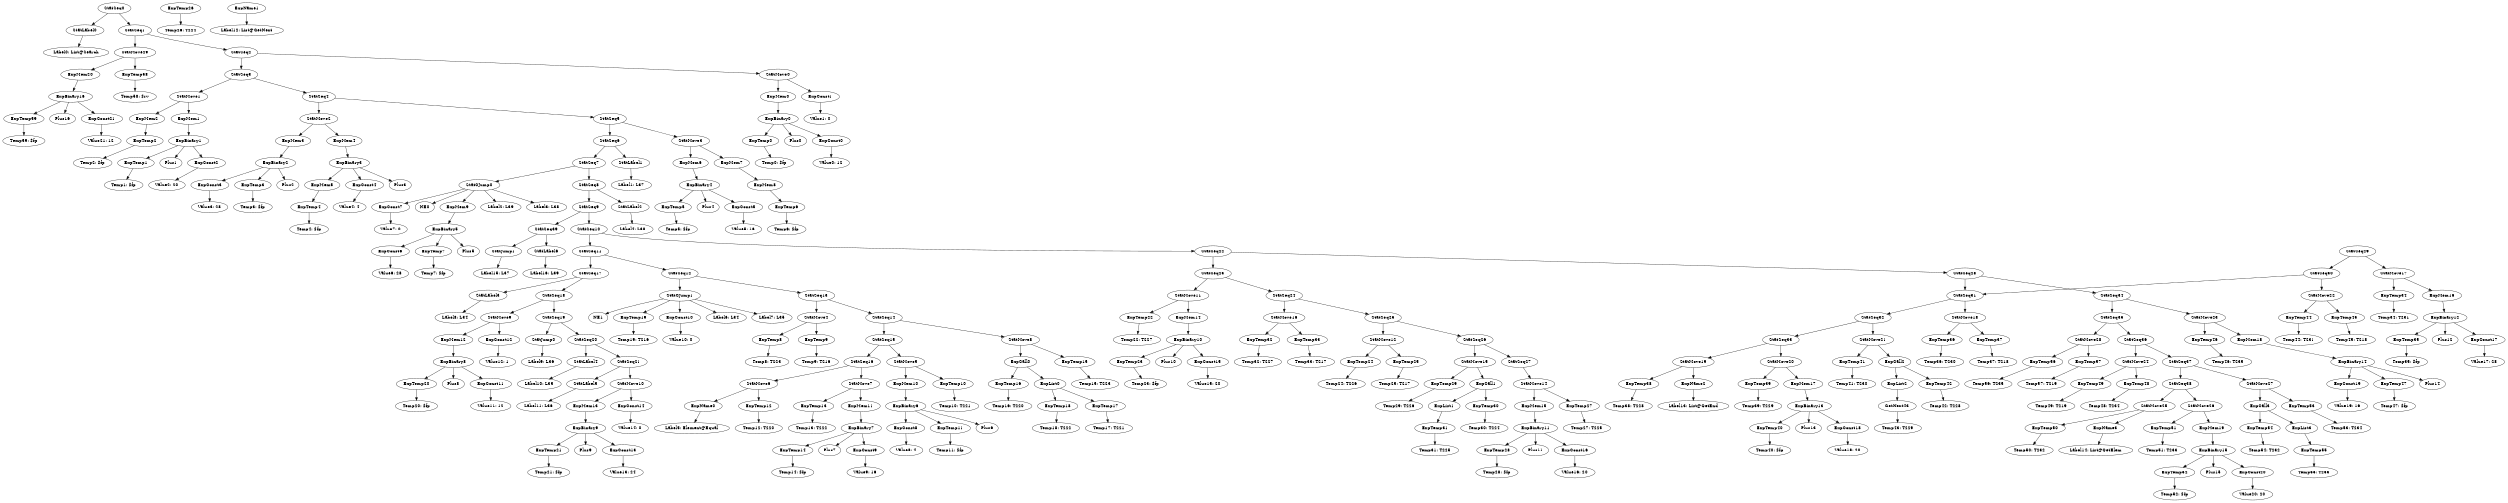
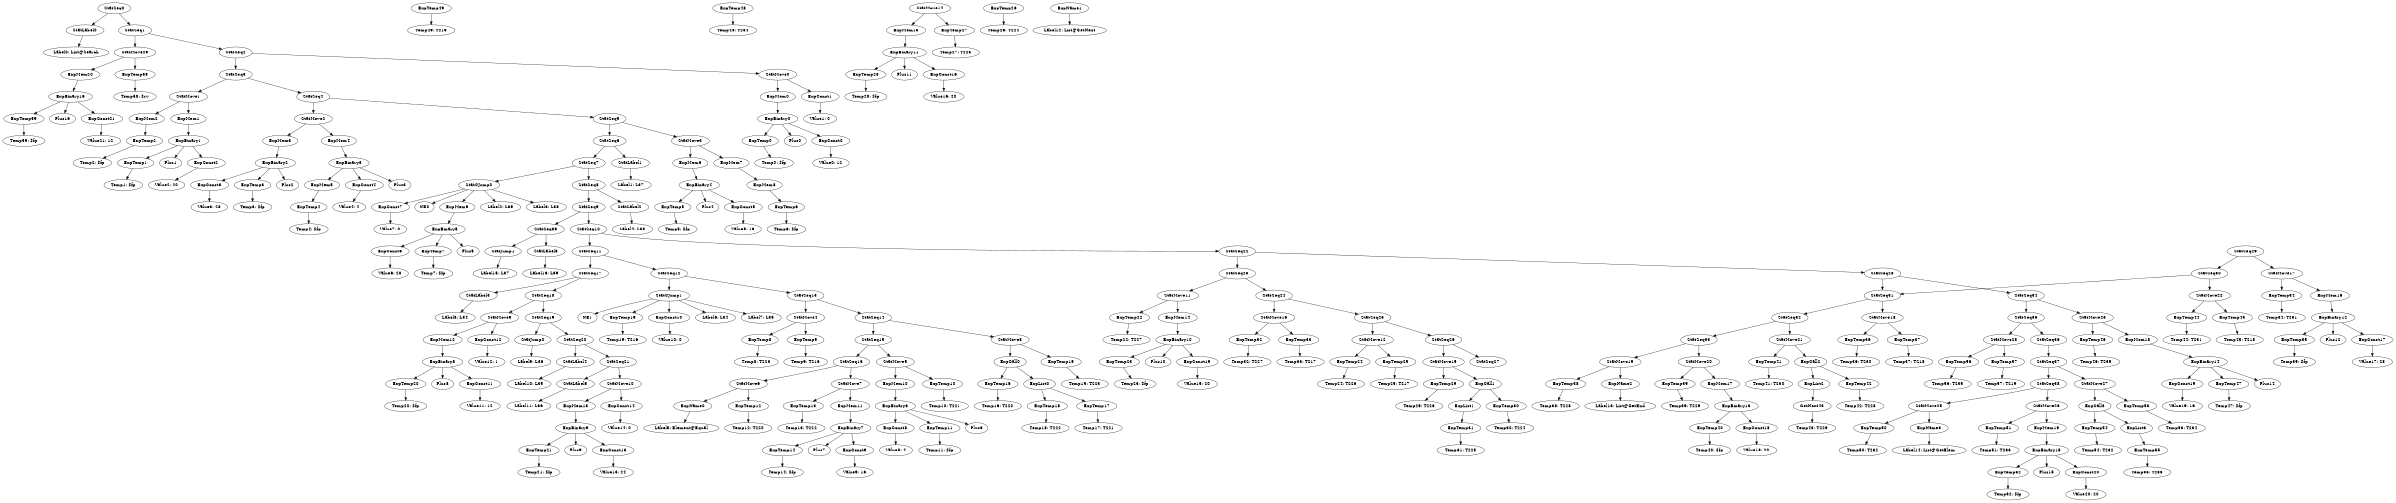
(2136, 362) -> none
(1526, 372) -> none
(1808, 428) -> none
